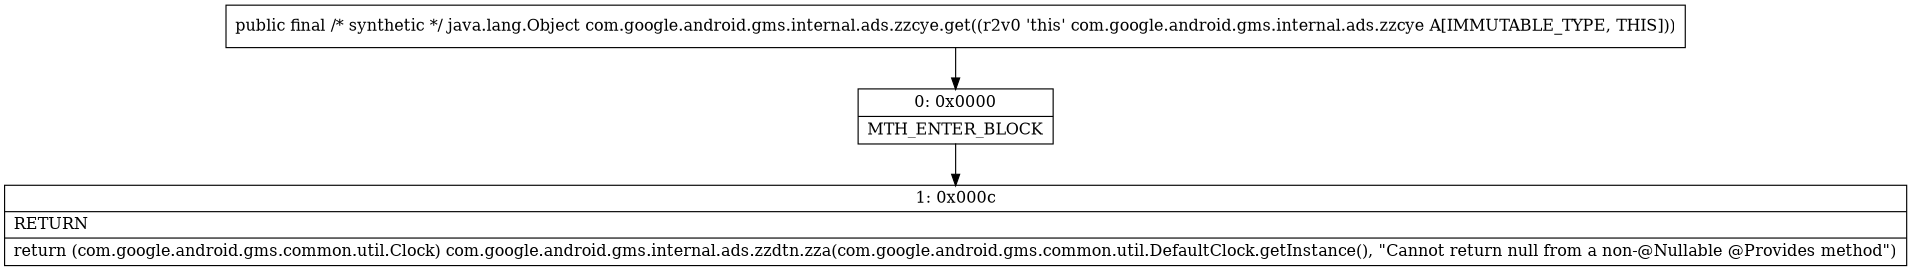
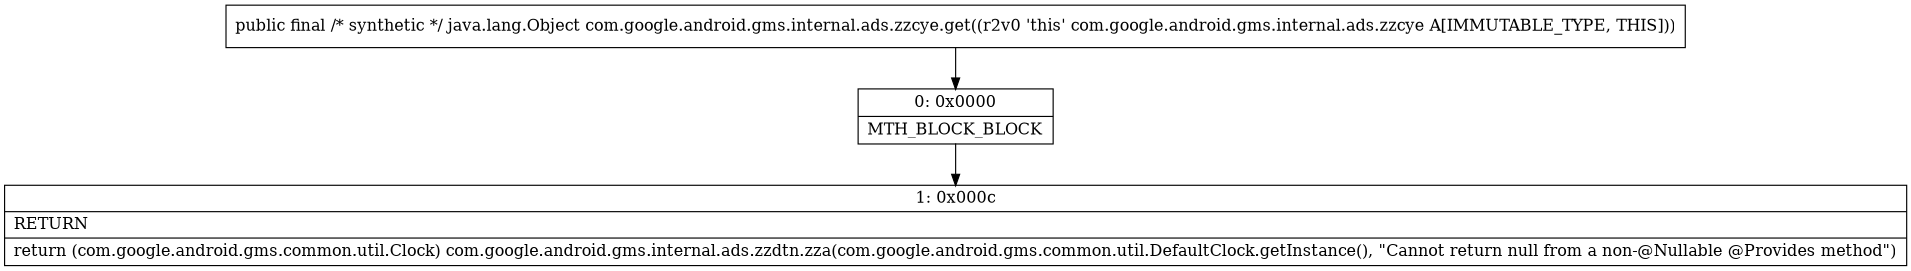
(956, 130) -> (955, 130)
